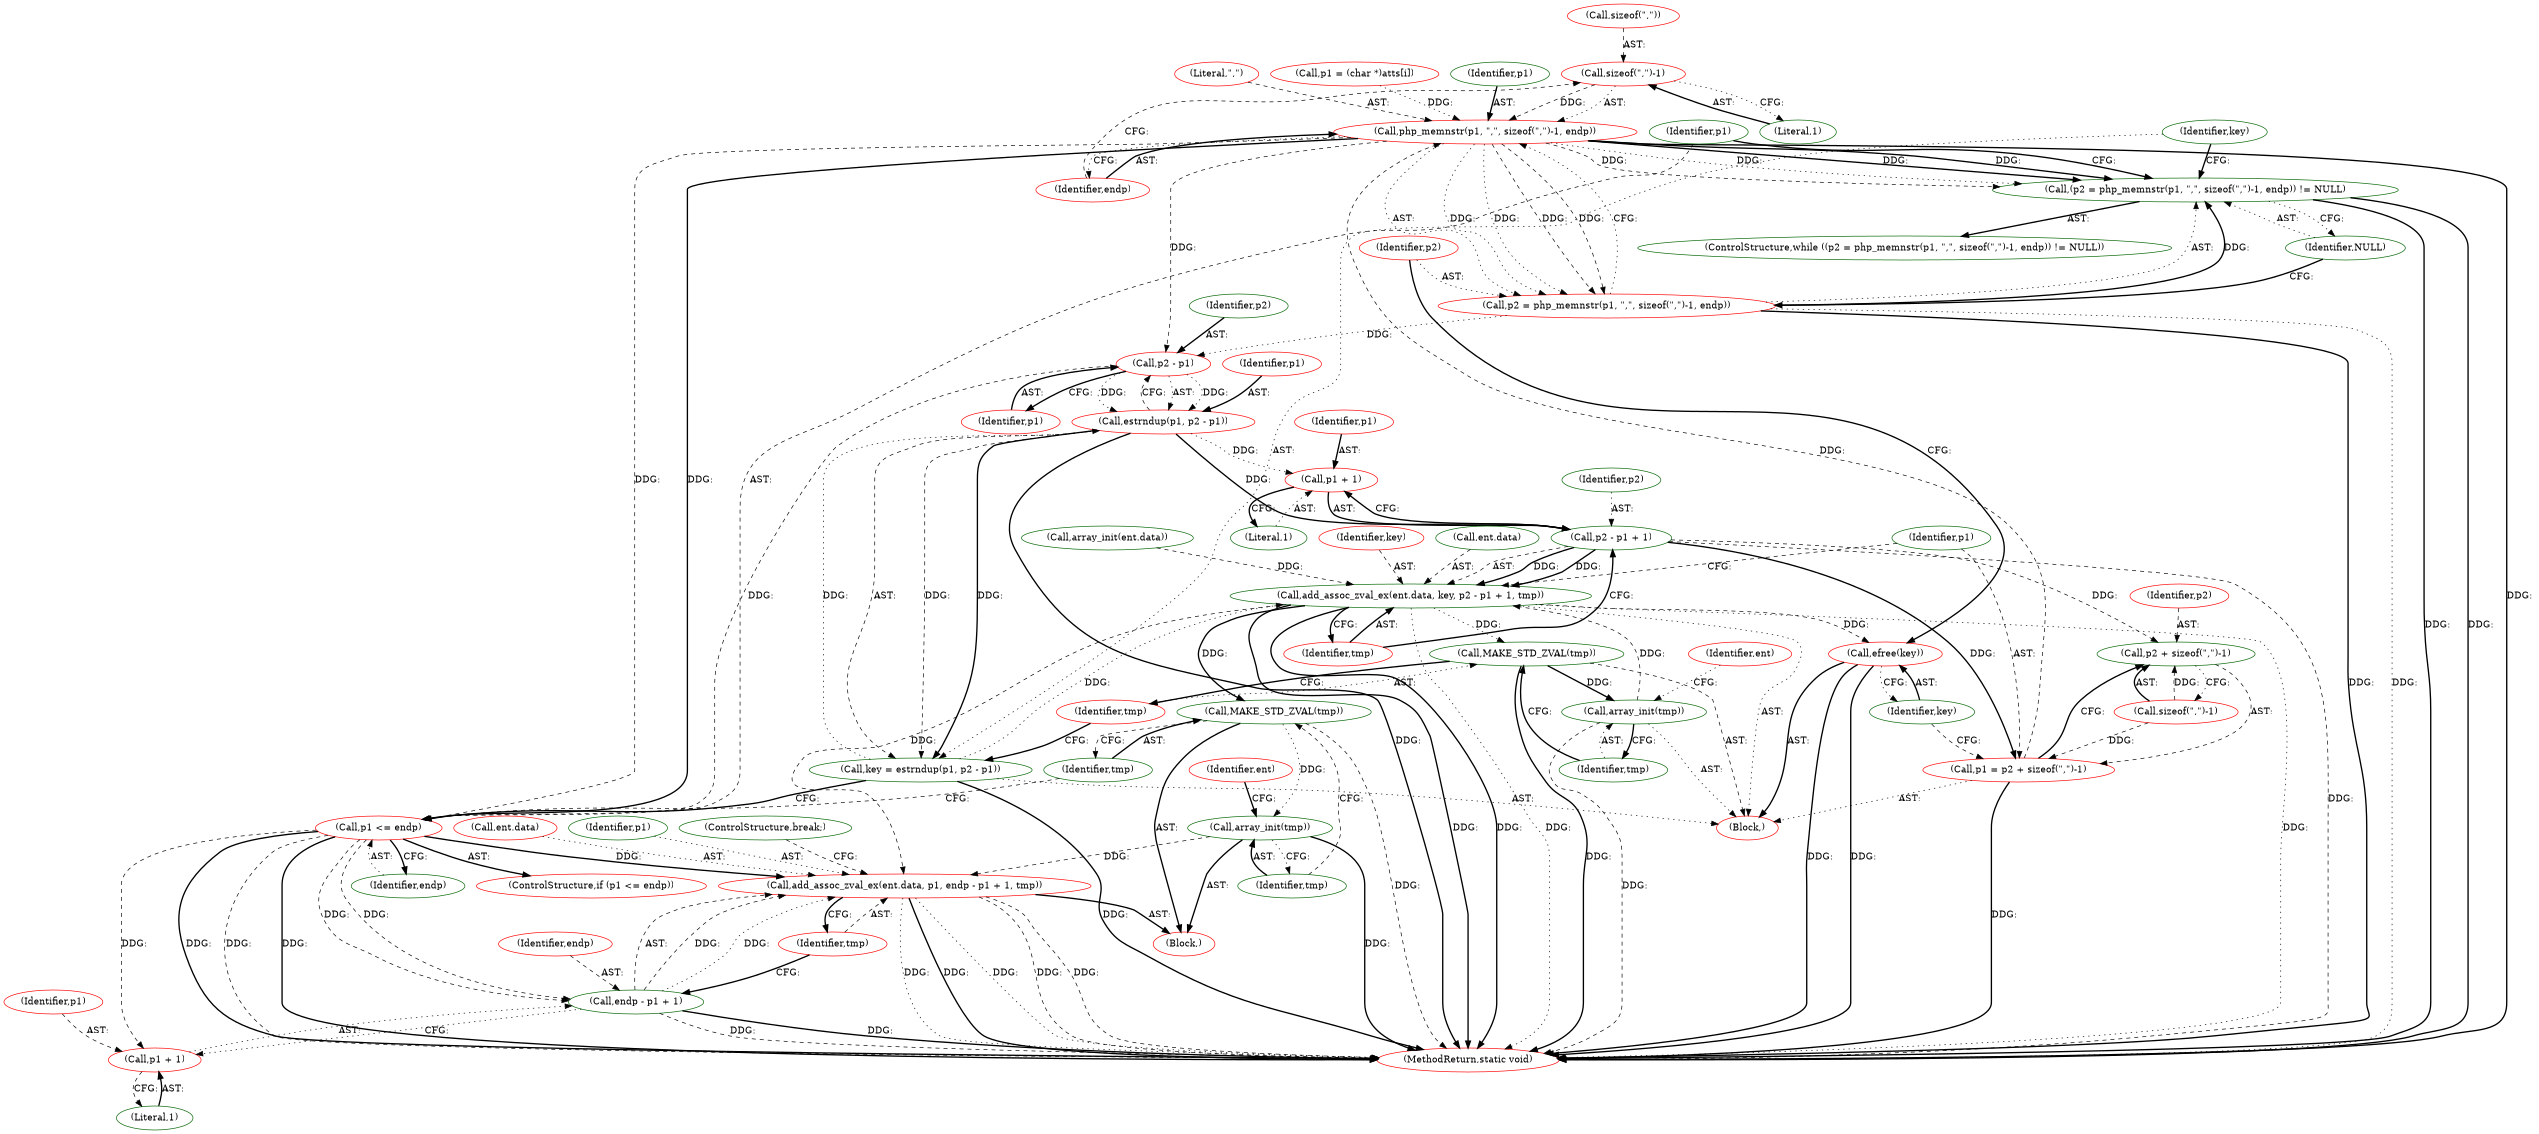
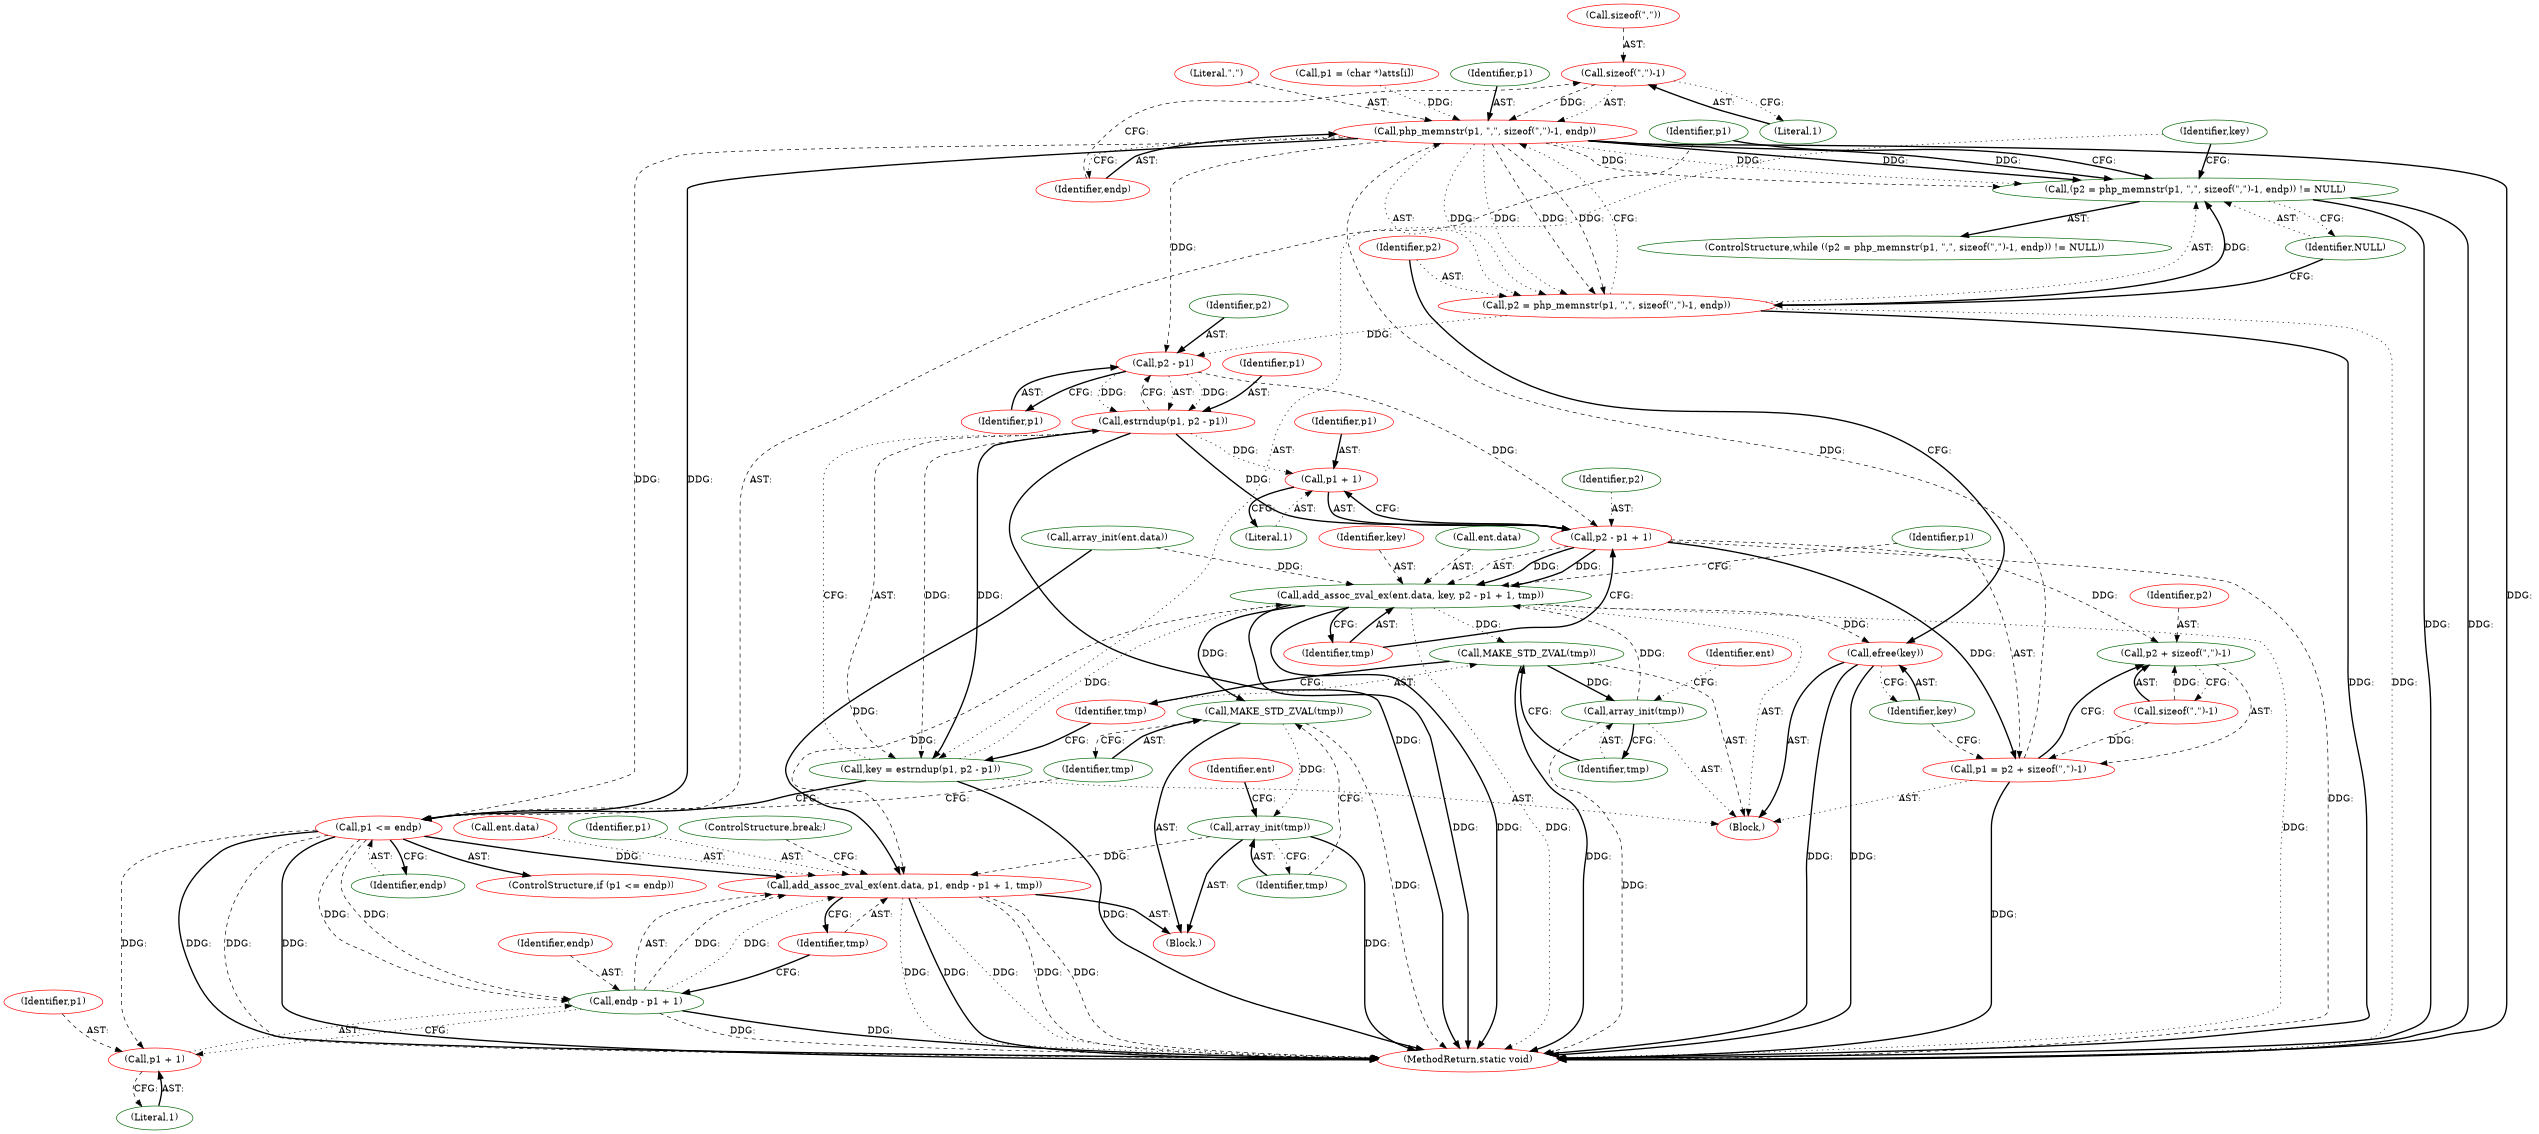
(1611, 538) -> (1611, 538)
(749, 582) -> (1408, 413)
(837, 596) -> (837, 596)
none -> (864, 693)
